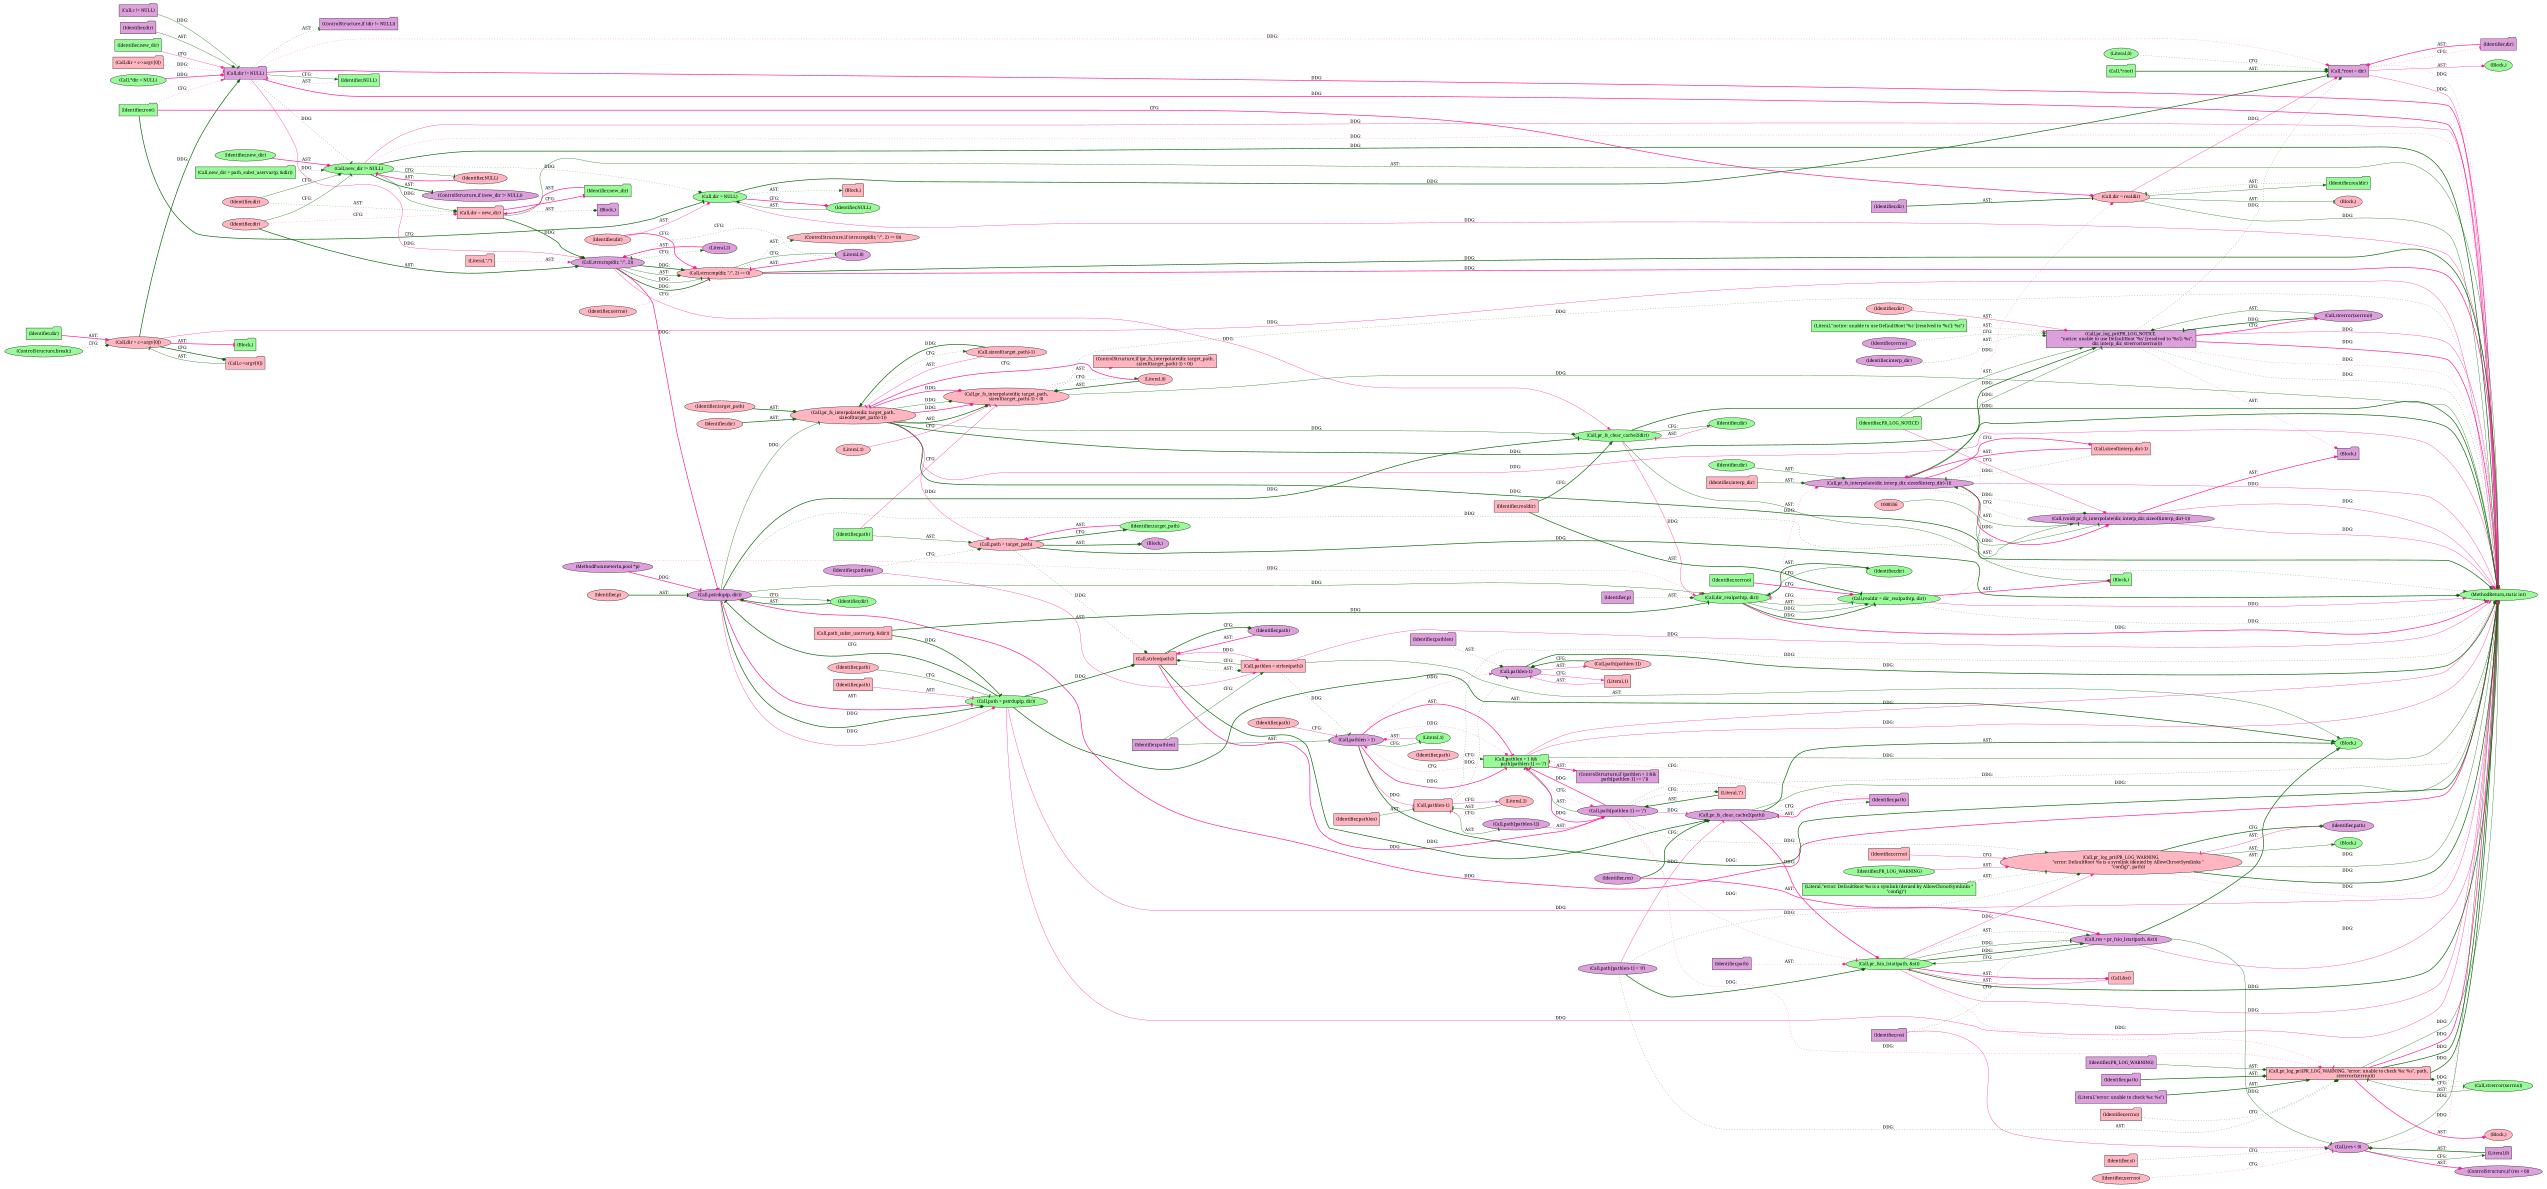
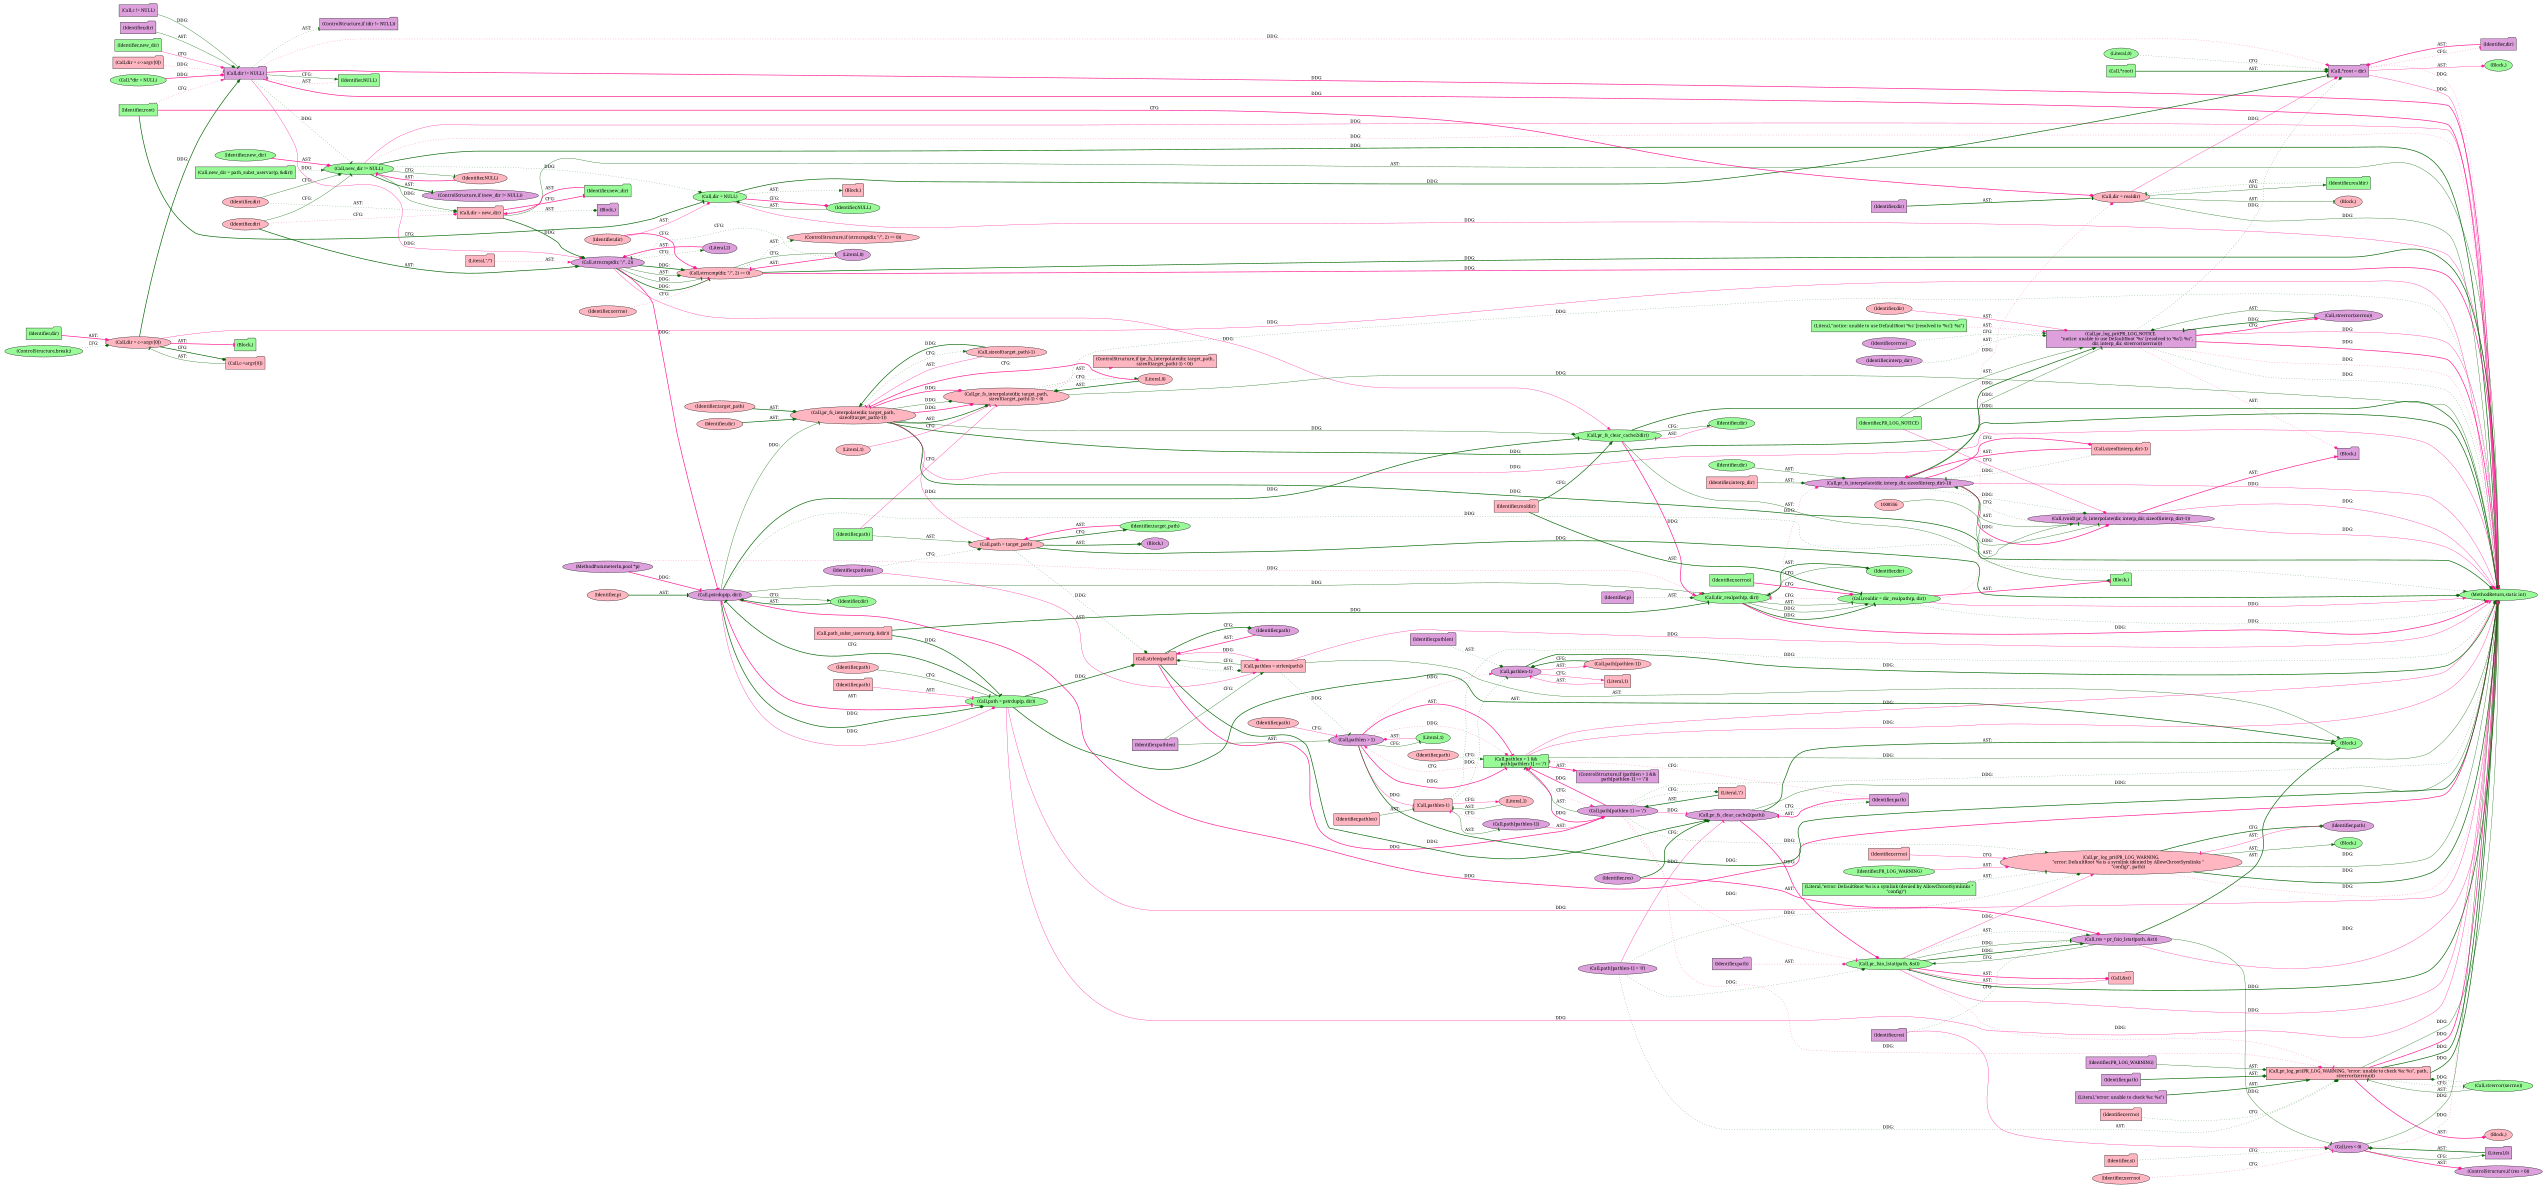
(1662, 513) -> (1662, 513)
(1741, 990) -> (1741, 990)
